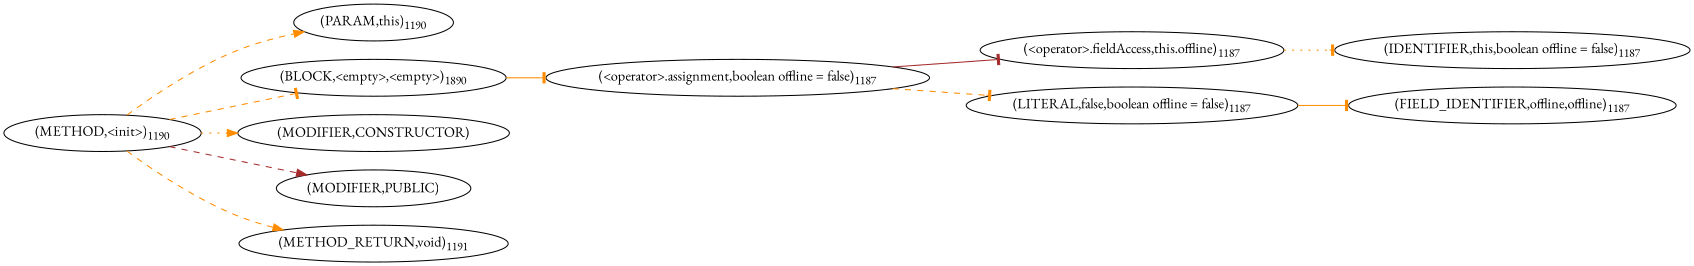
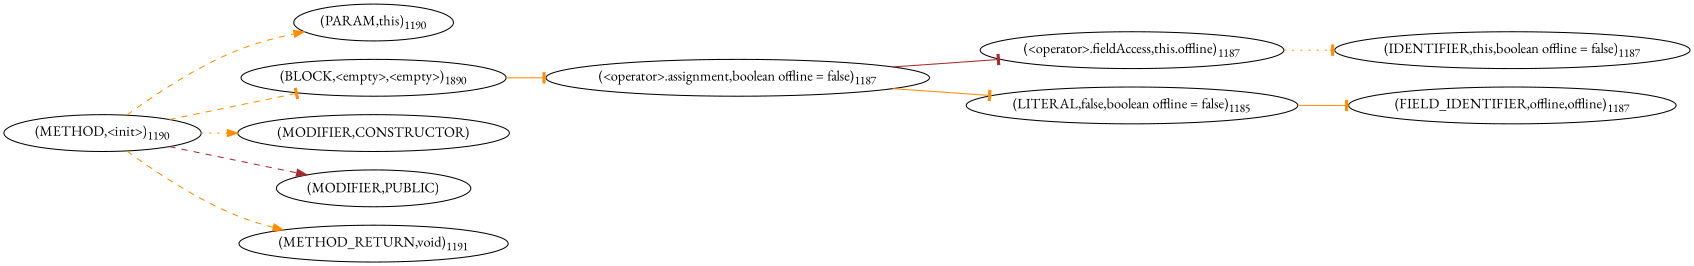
(940, 92) -> (940, 92)
(1240, 104) -> (1240, 104)
